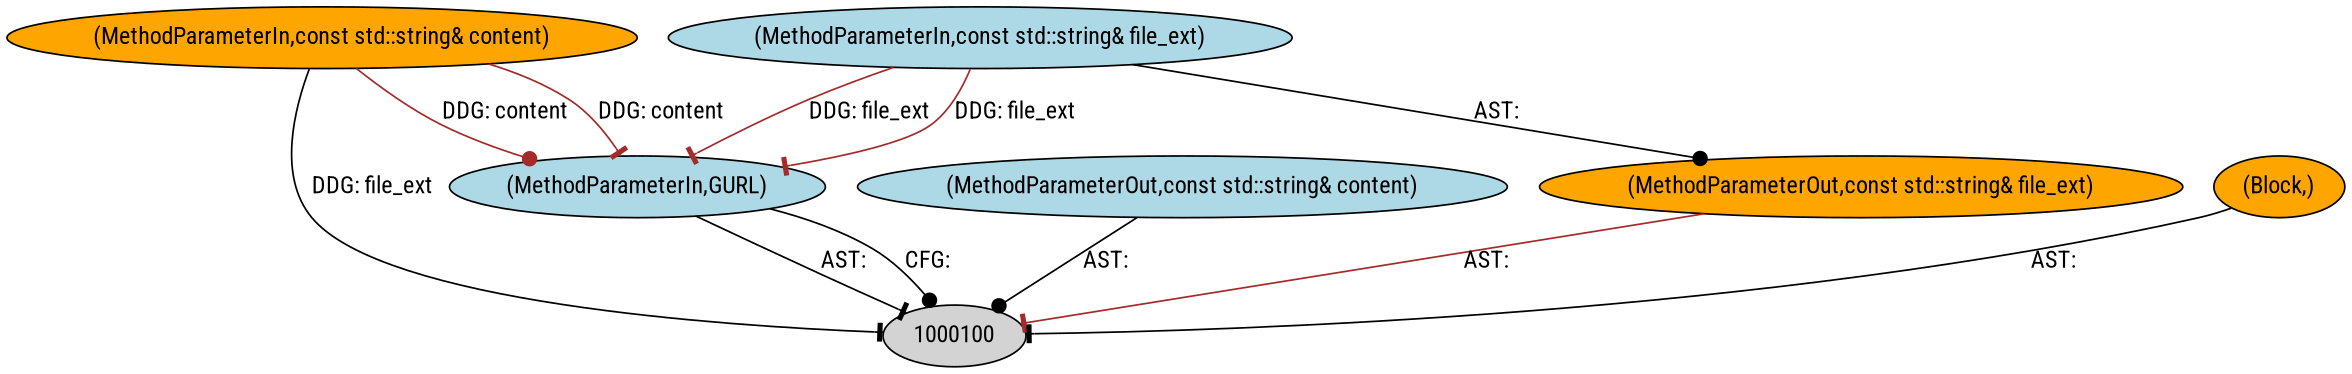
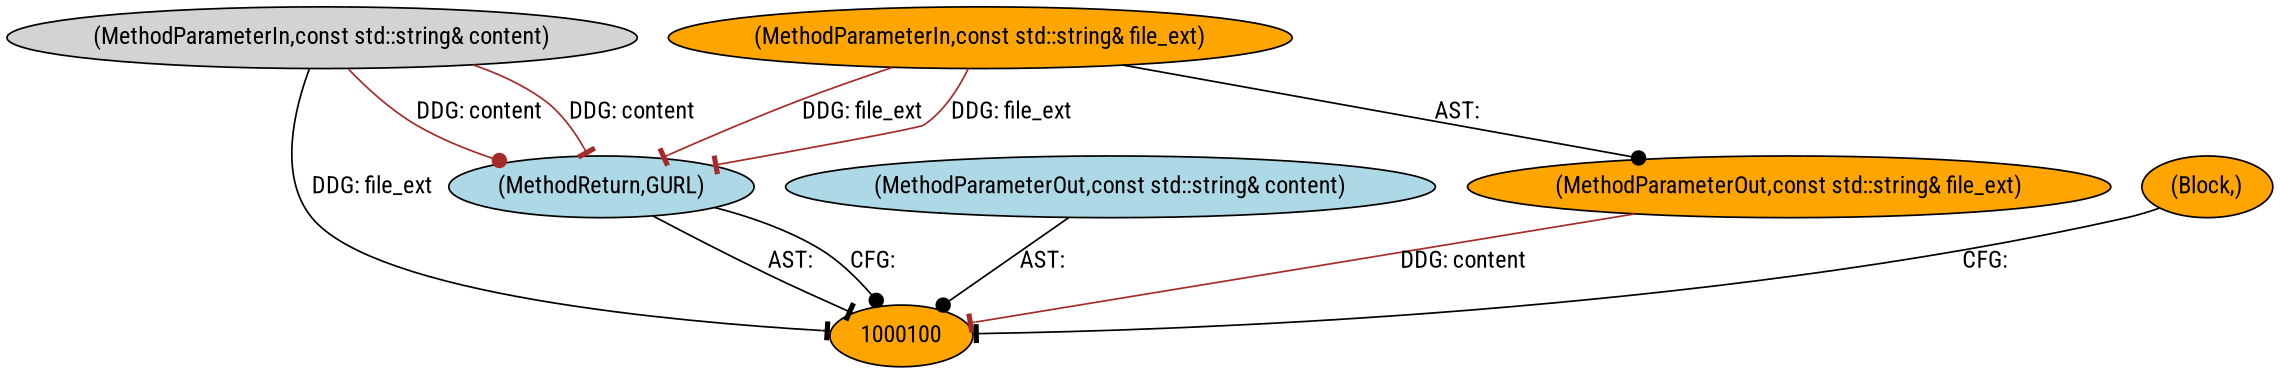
(322, 38) -> (322, 38)
(980, 38) -> (980, 38)
(637, 187) -> (601, 187)
(1489, 261) -> (1464, 261)
(2056, 261) -> (1988, 261)
(955, 336) -> (901, 336)
